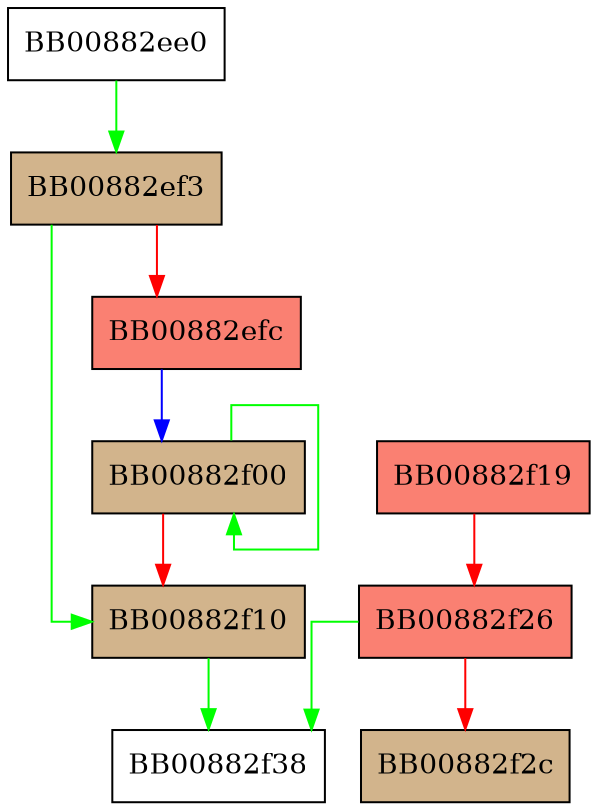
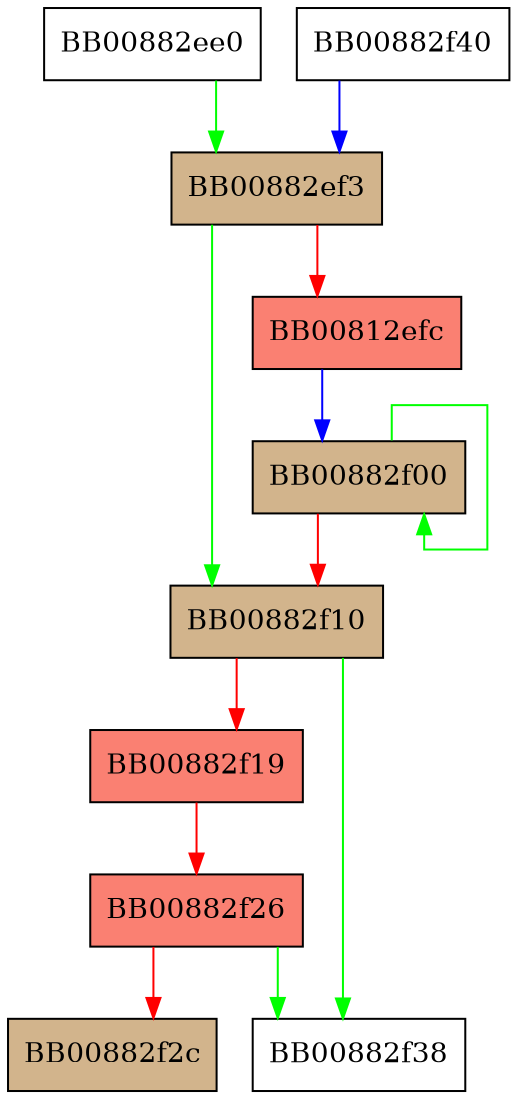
none -> (403, 44)
(197, 333) -> (357, 333)
none -> (237, 684)
